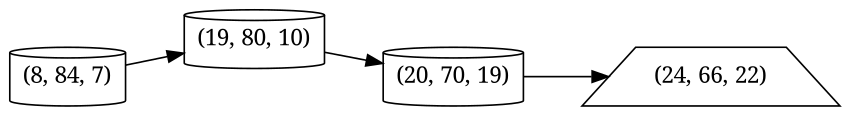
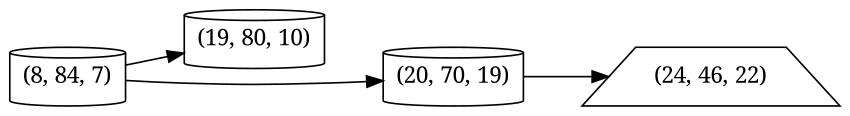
(346, 56) -> (246, 84)
(711, 77) -> (711, 77)
